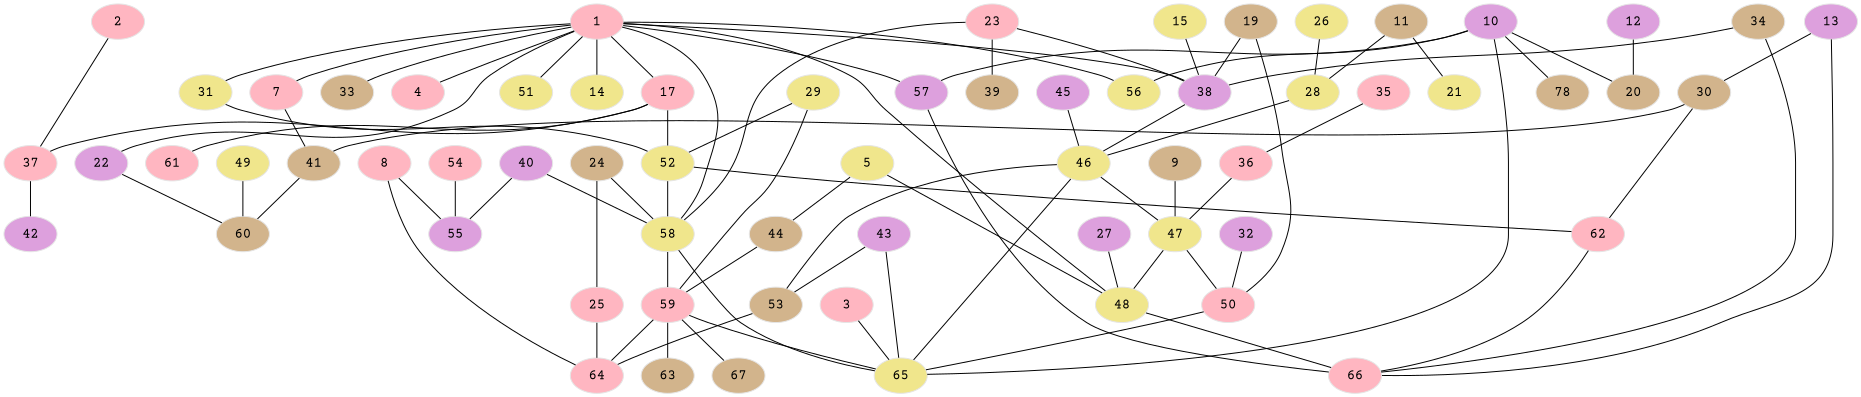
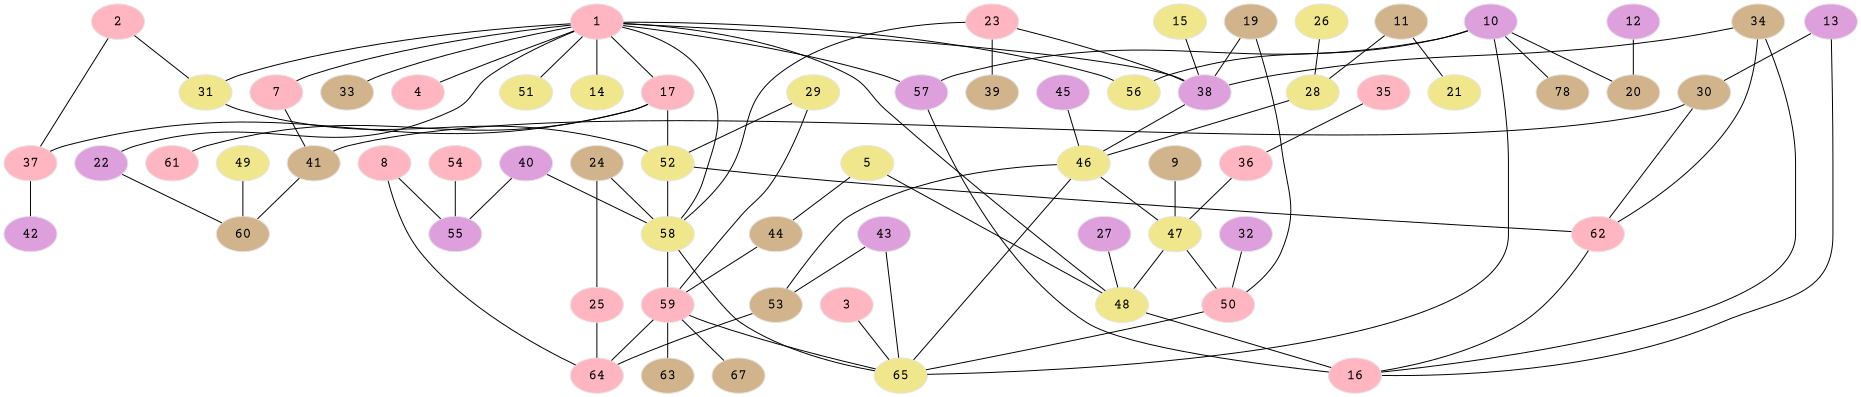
none -> (162, 57)
none -> (1712, 148)
(1355, 376) -> (1355, 376)
